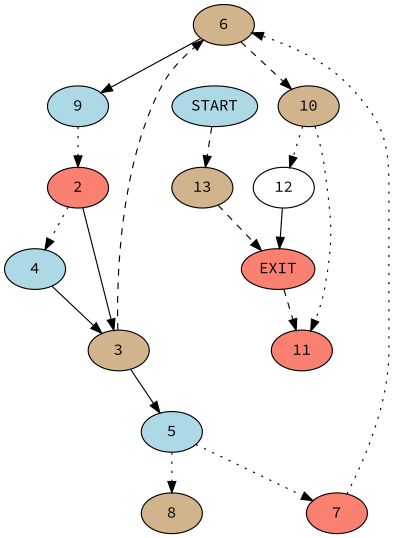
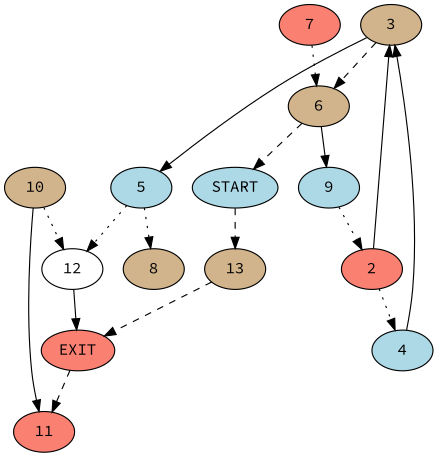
(262, 62) -> (282, 142)
(331, 224) -> (29, 304)
(249, 470) -> (111, 224)
